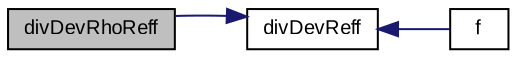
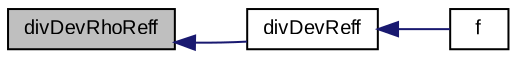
(201, 16) -> (221, 43)
